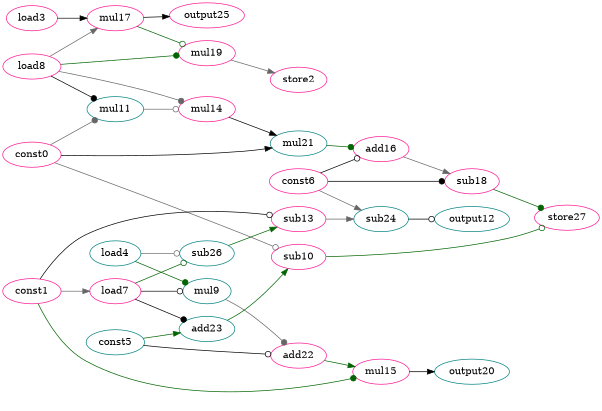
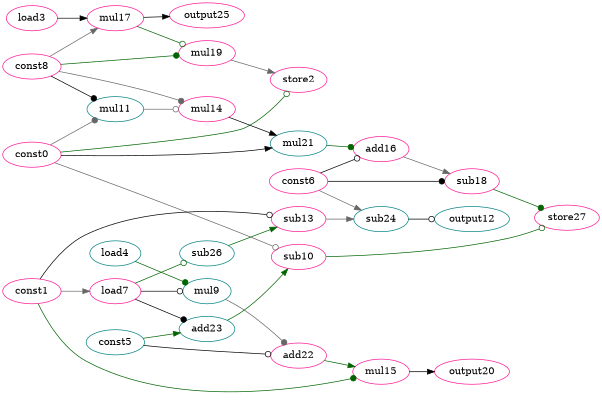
(32, 66) -> (32, 66)
none -> (178, 140)
(157, 253) -> none
(472, 372) -> (472, 372)
